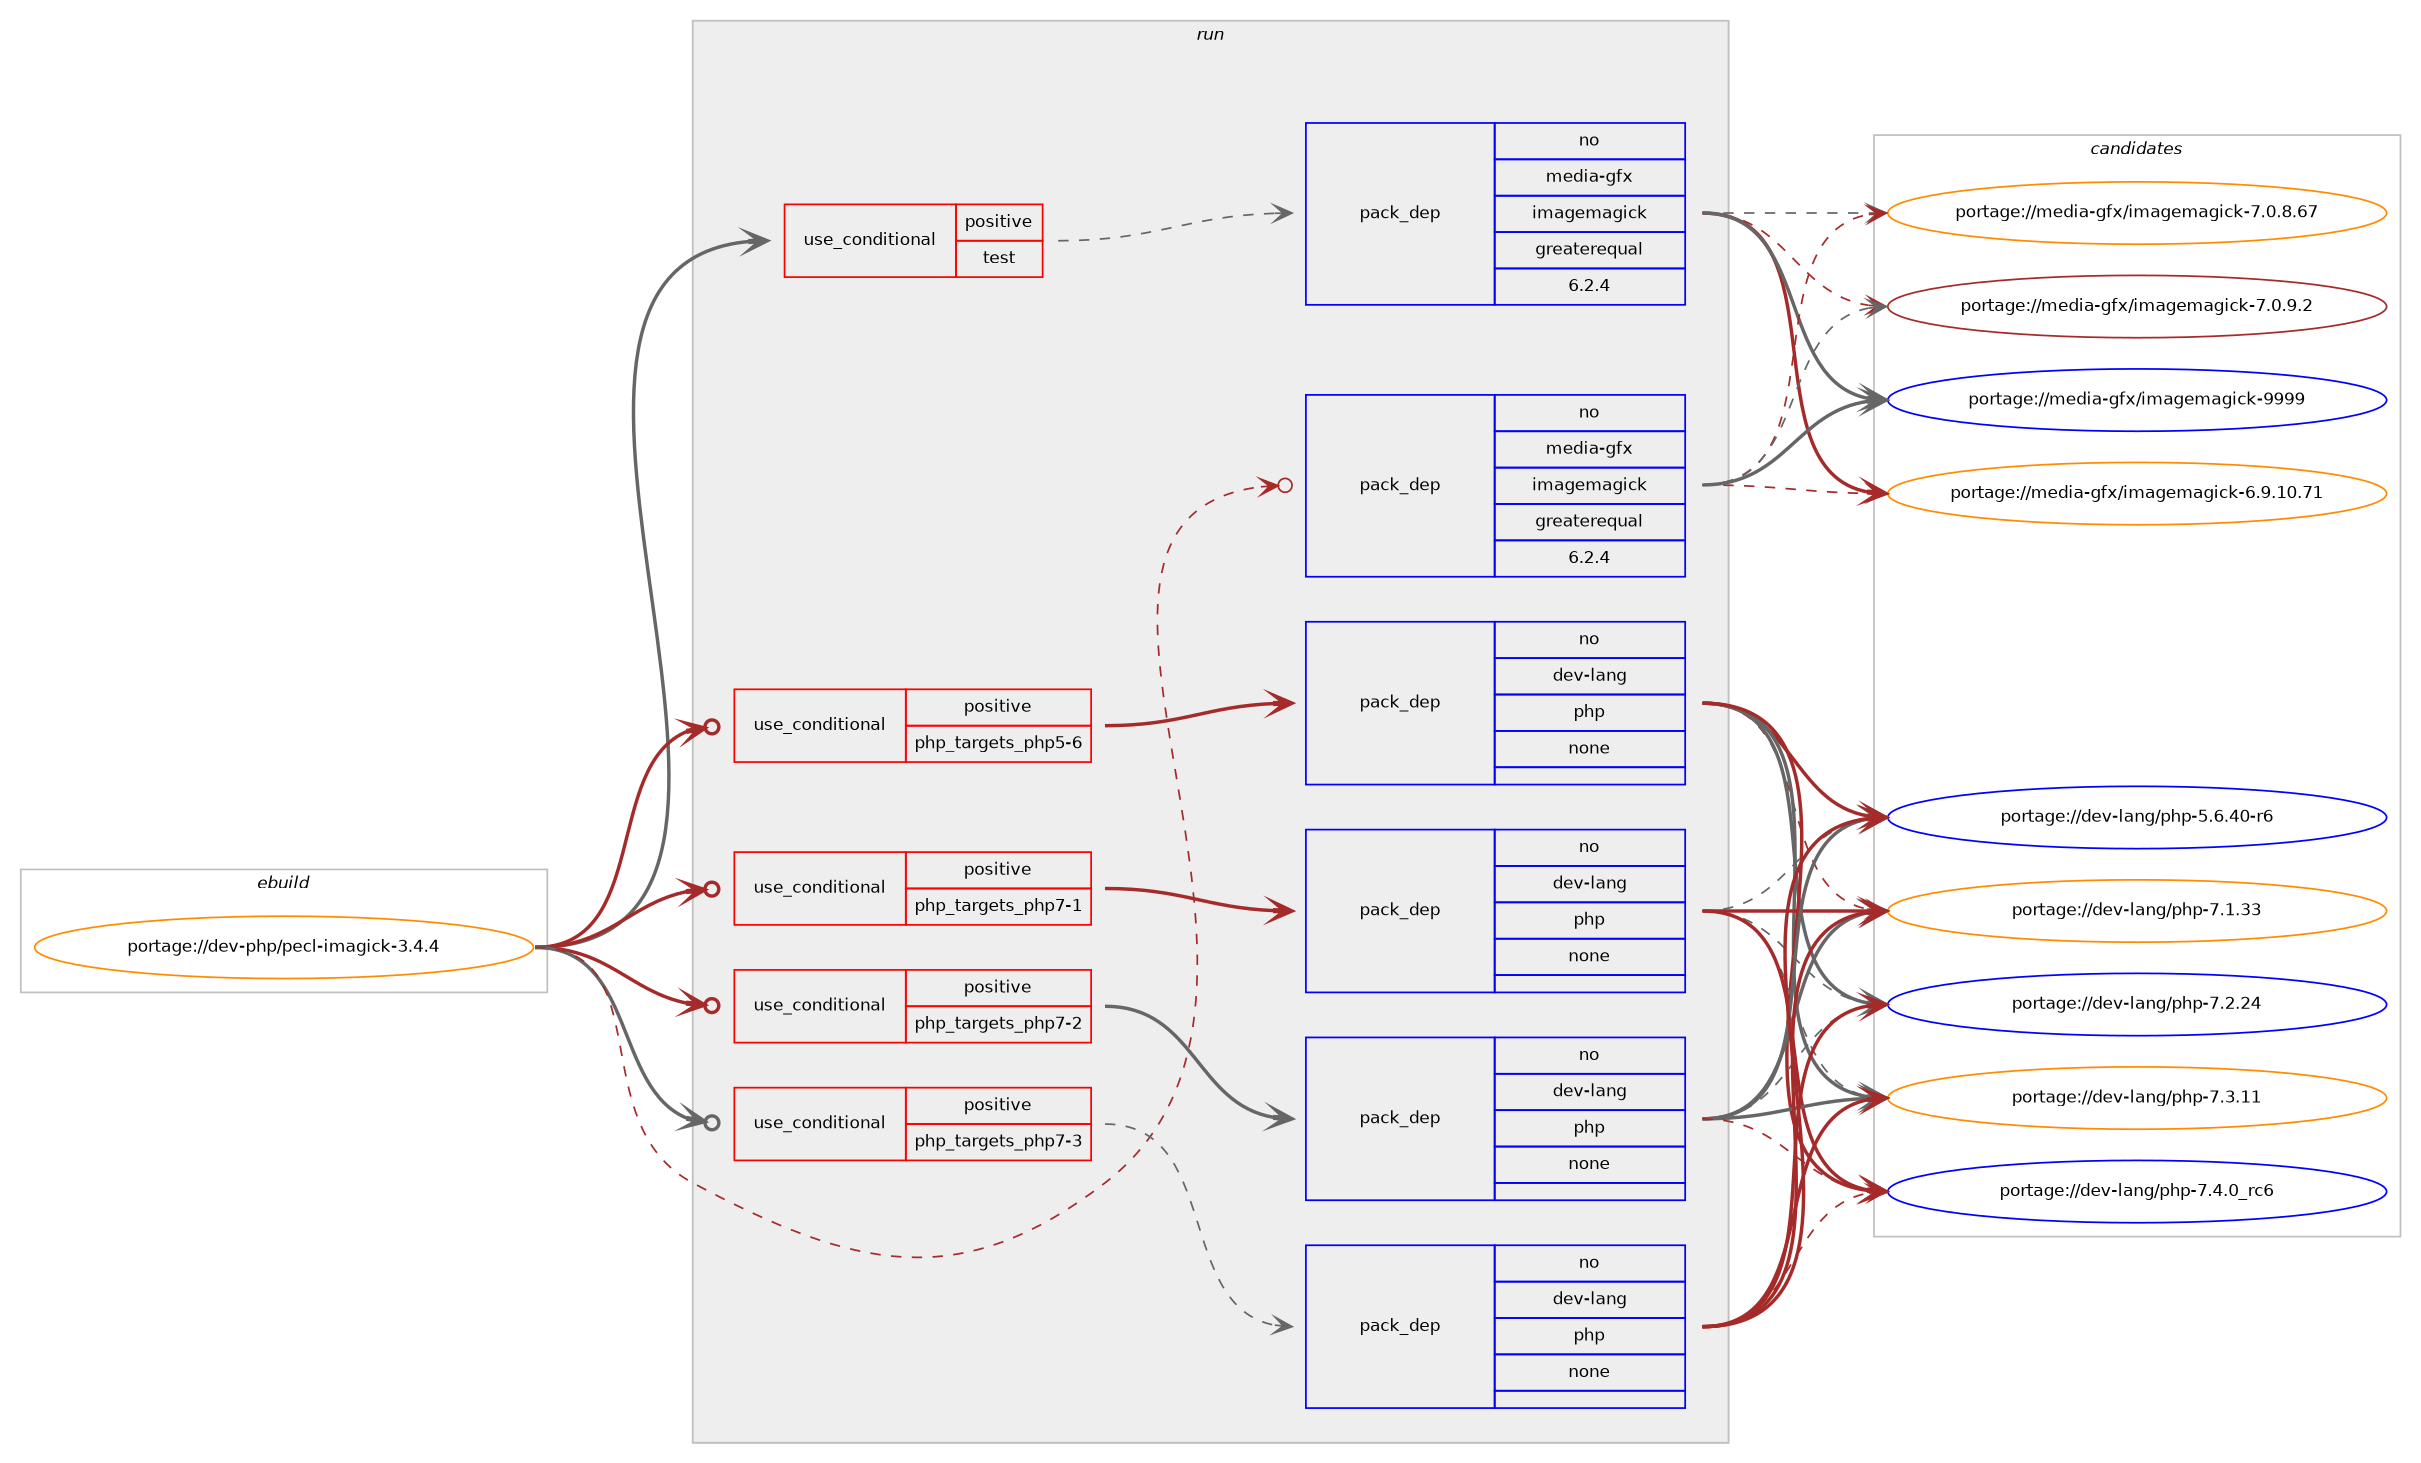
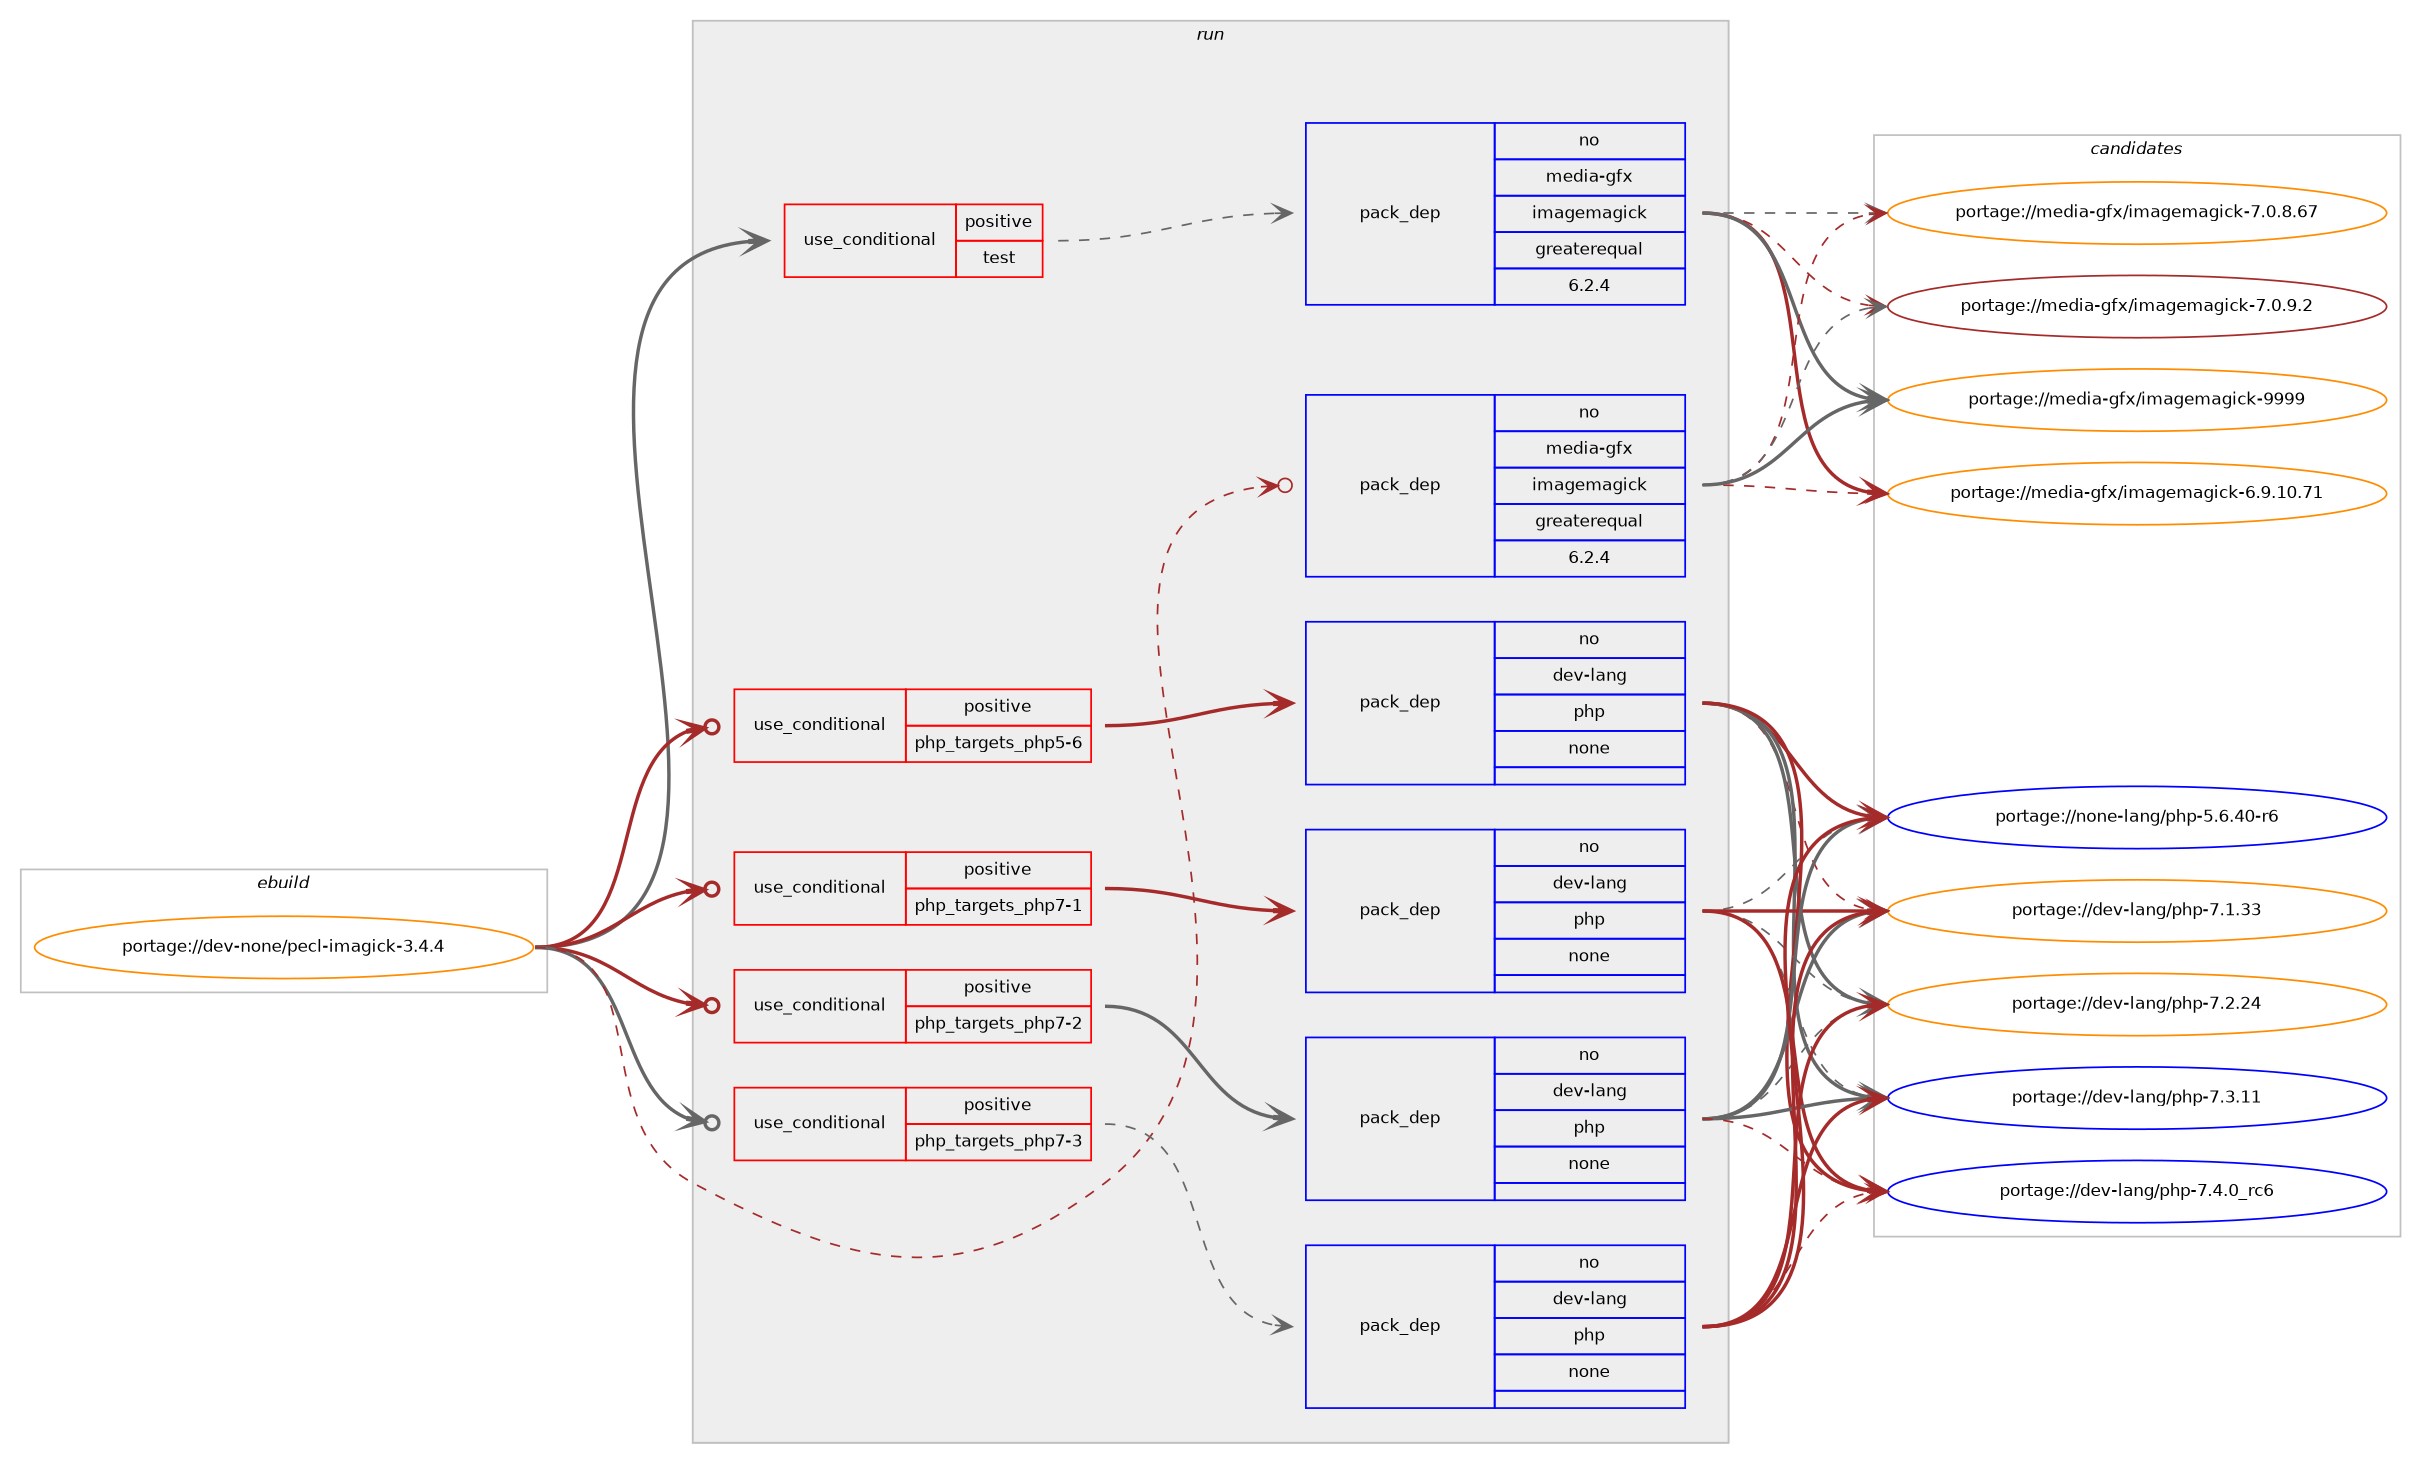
(2137, 400) -> (2137, 400)
(2137, 817) -> (2137, 817)
(284, 947) -> (284, 947)
(2137, 1005) -> (2137, 1005)
(2137, 1098) -> (2137, 1098)
